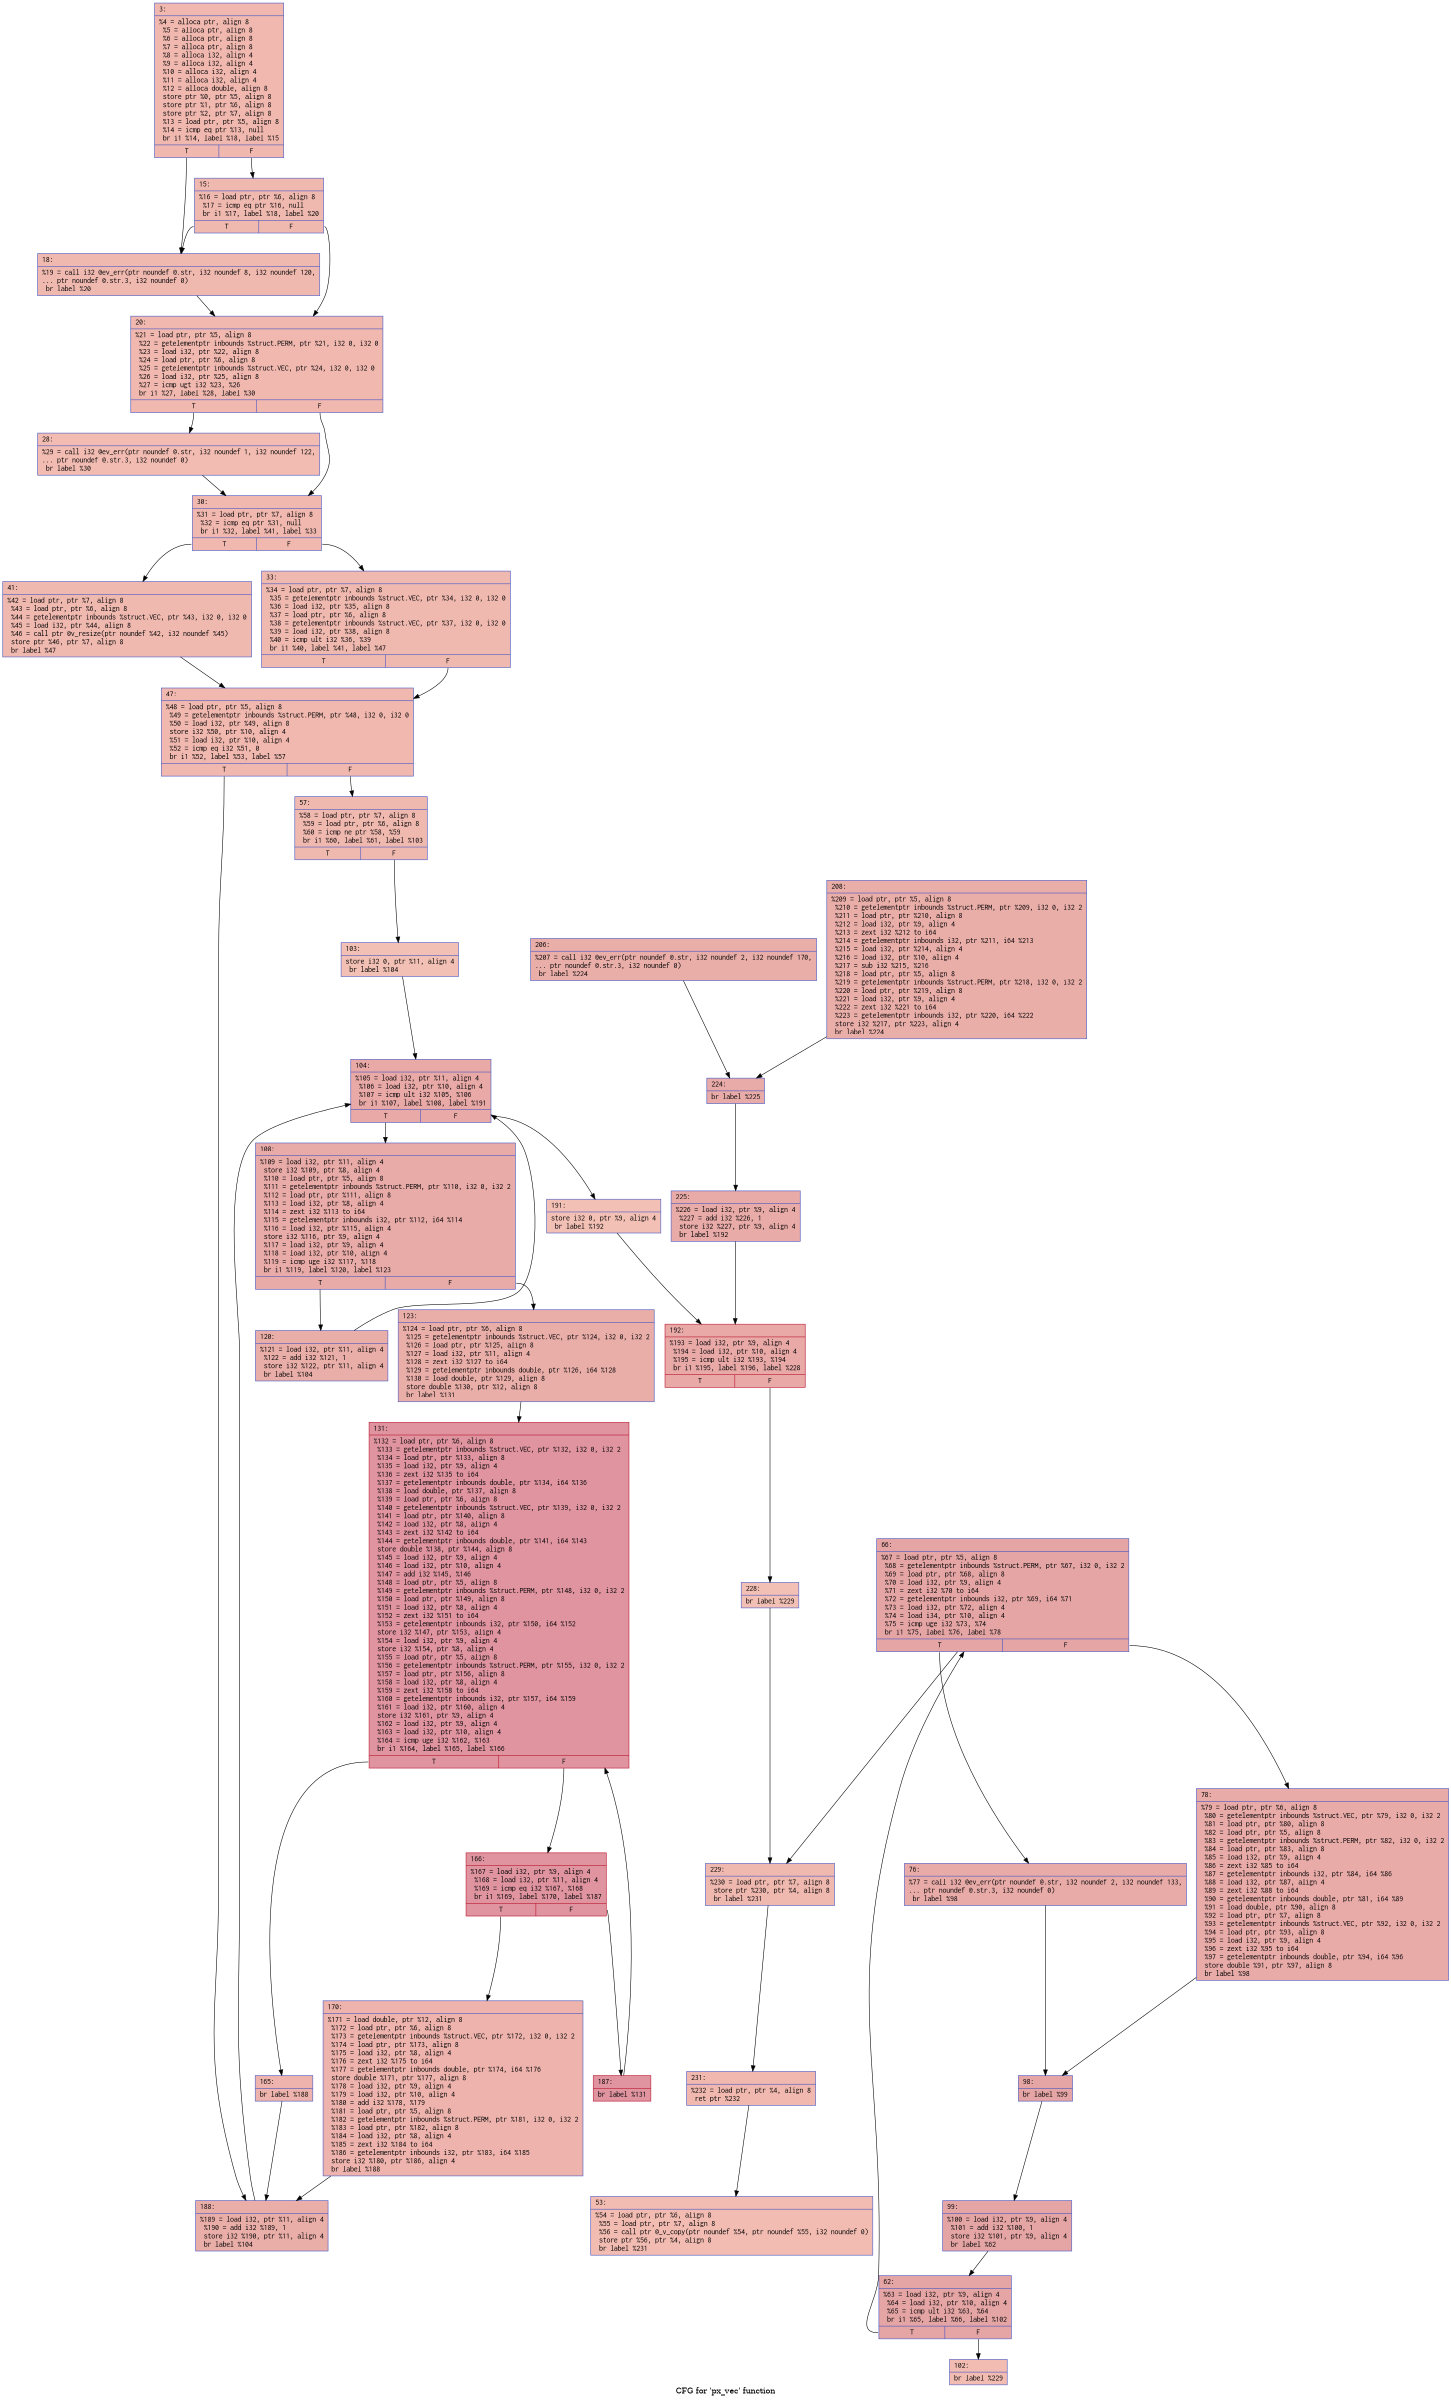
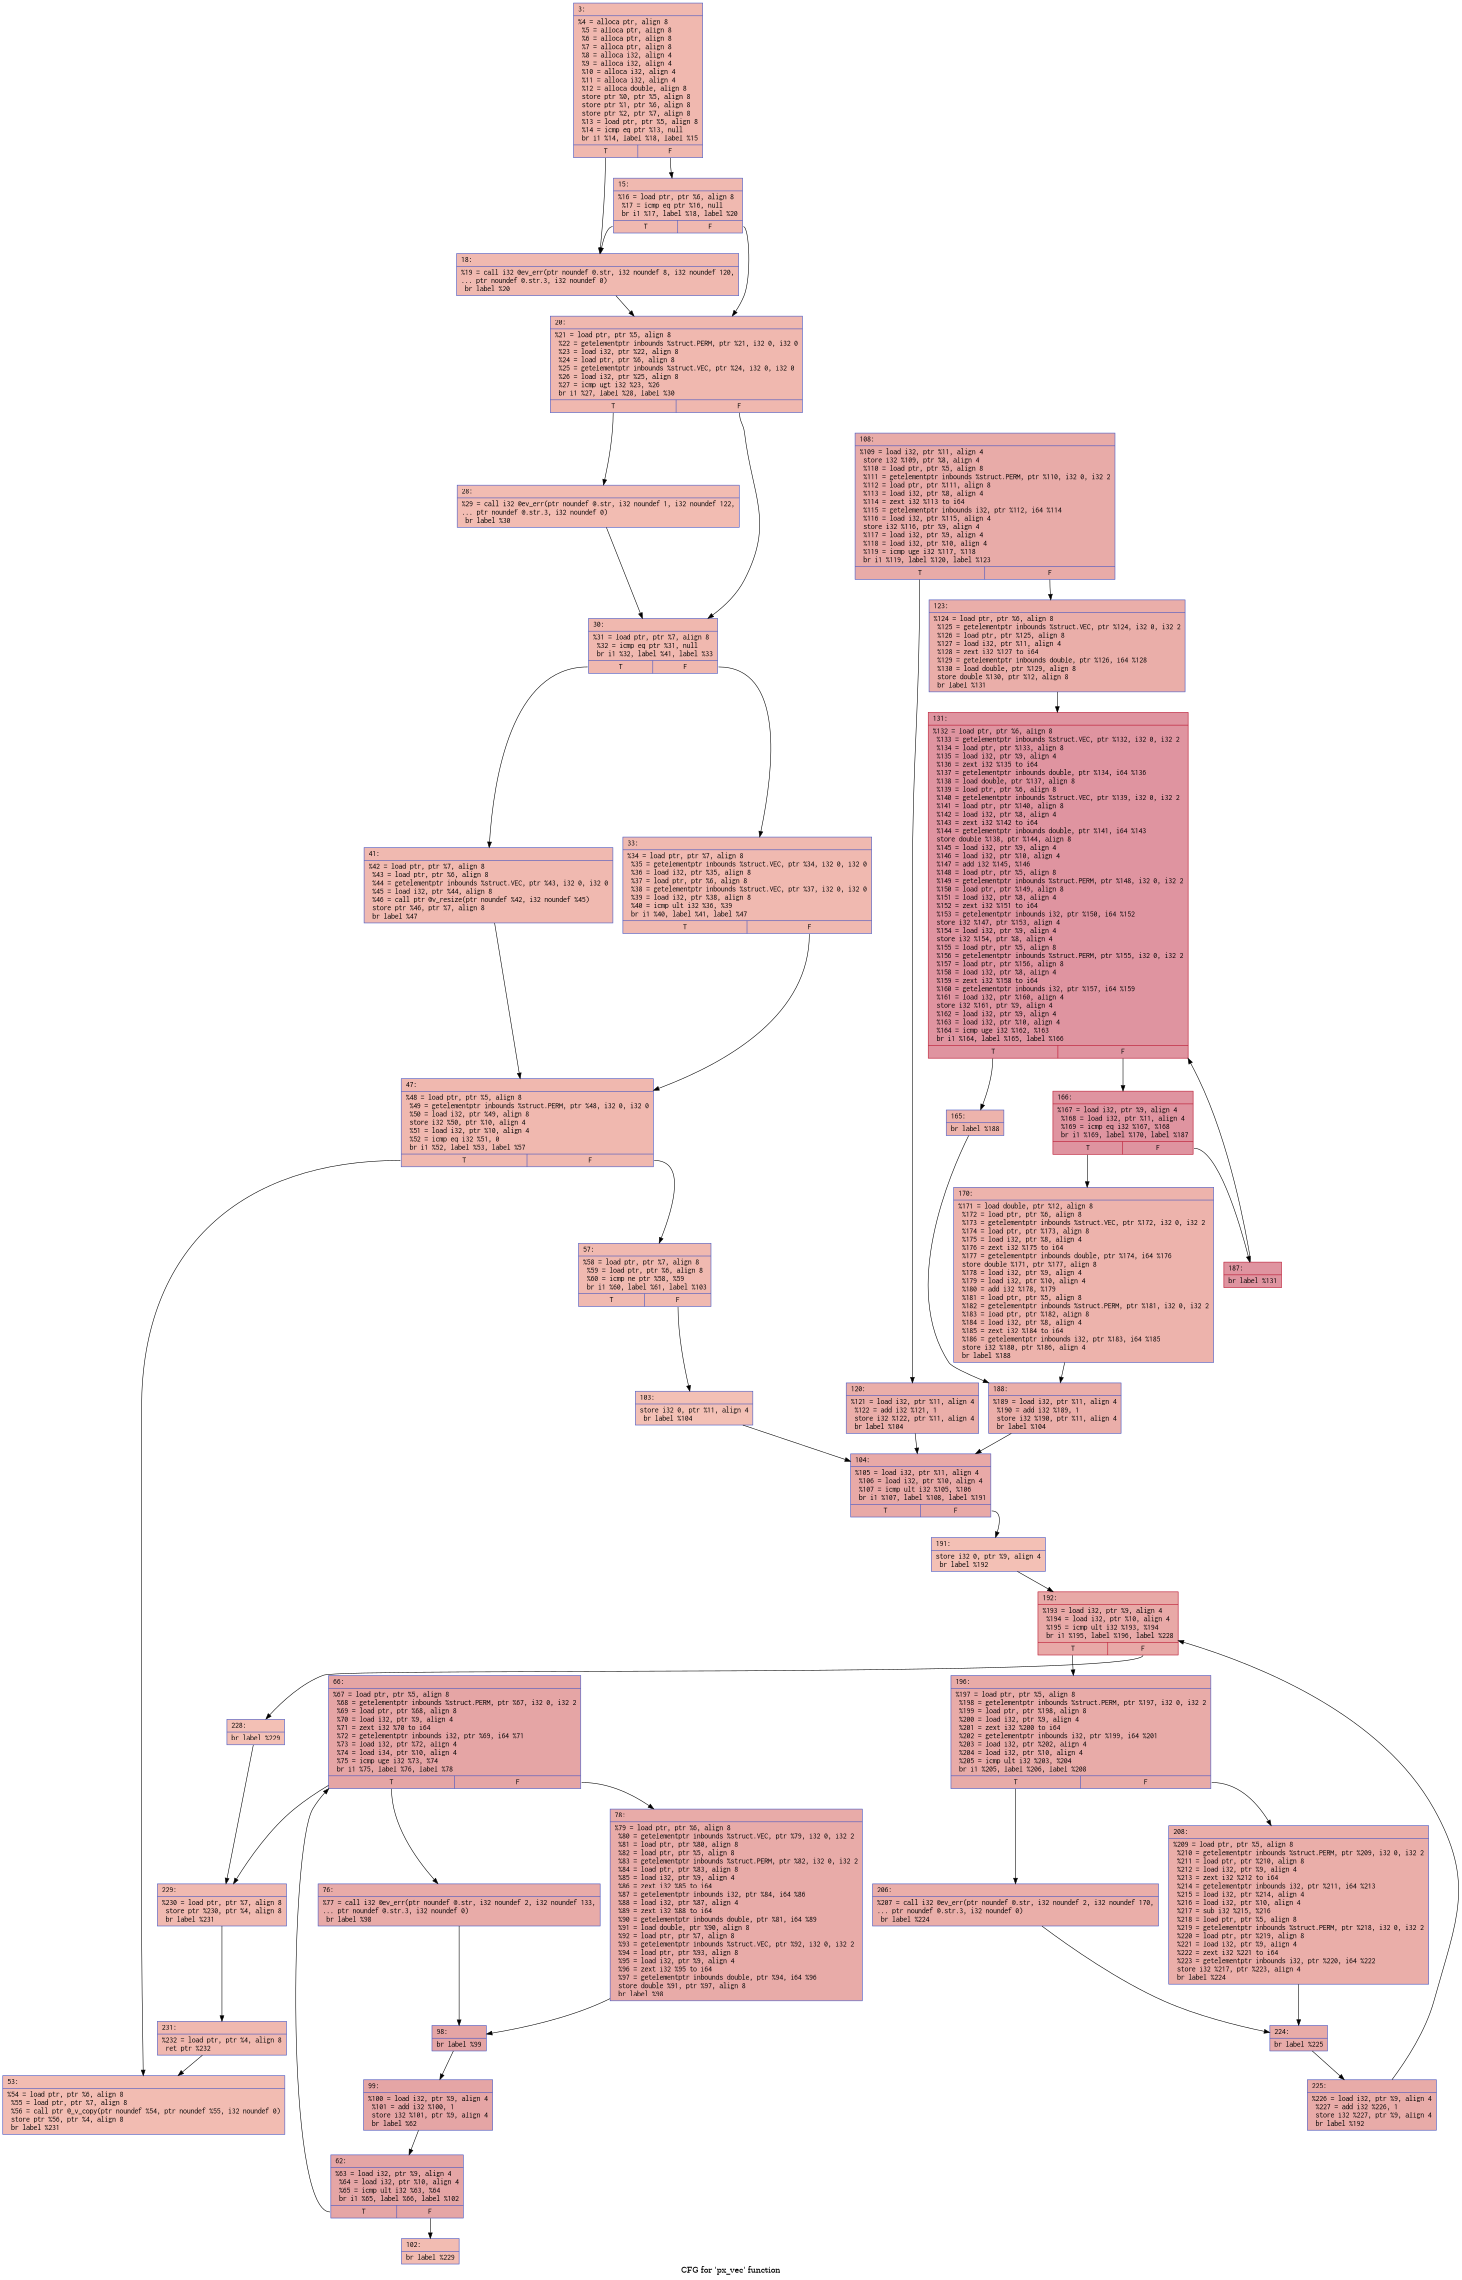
(385, 1130) -> none
(219, 1488) -> (142, 1536)
none -> (1081, 1732)
